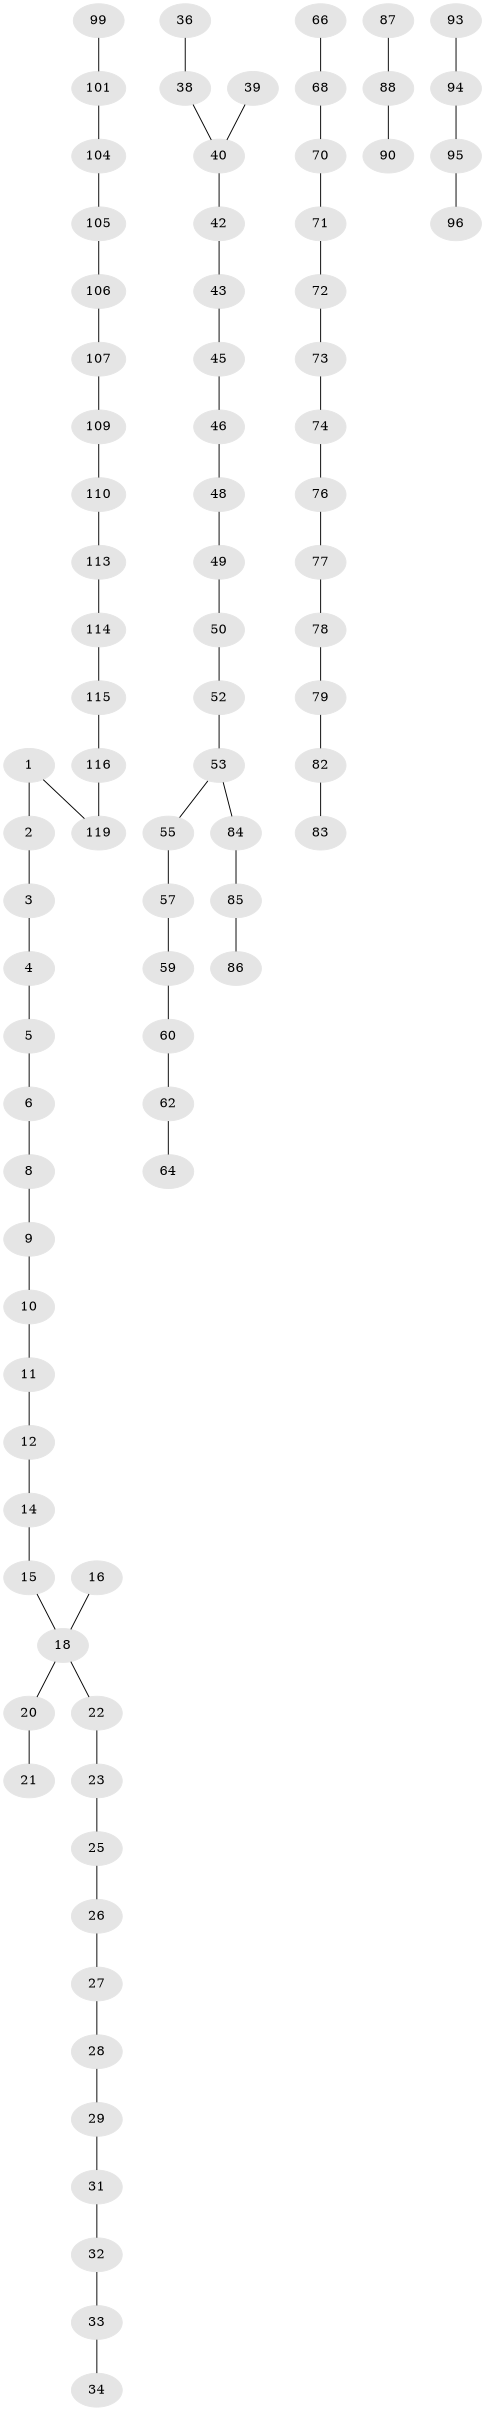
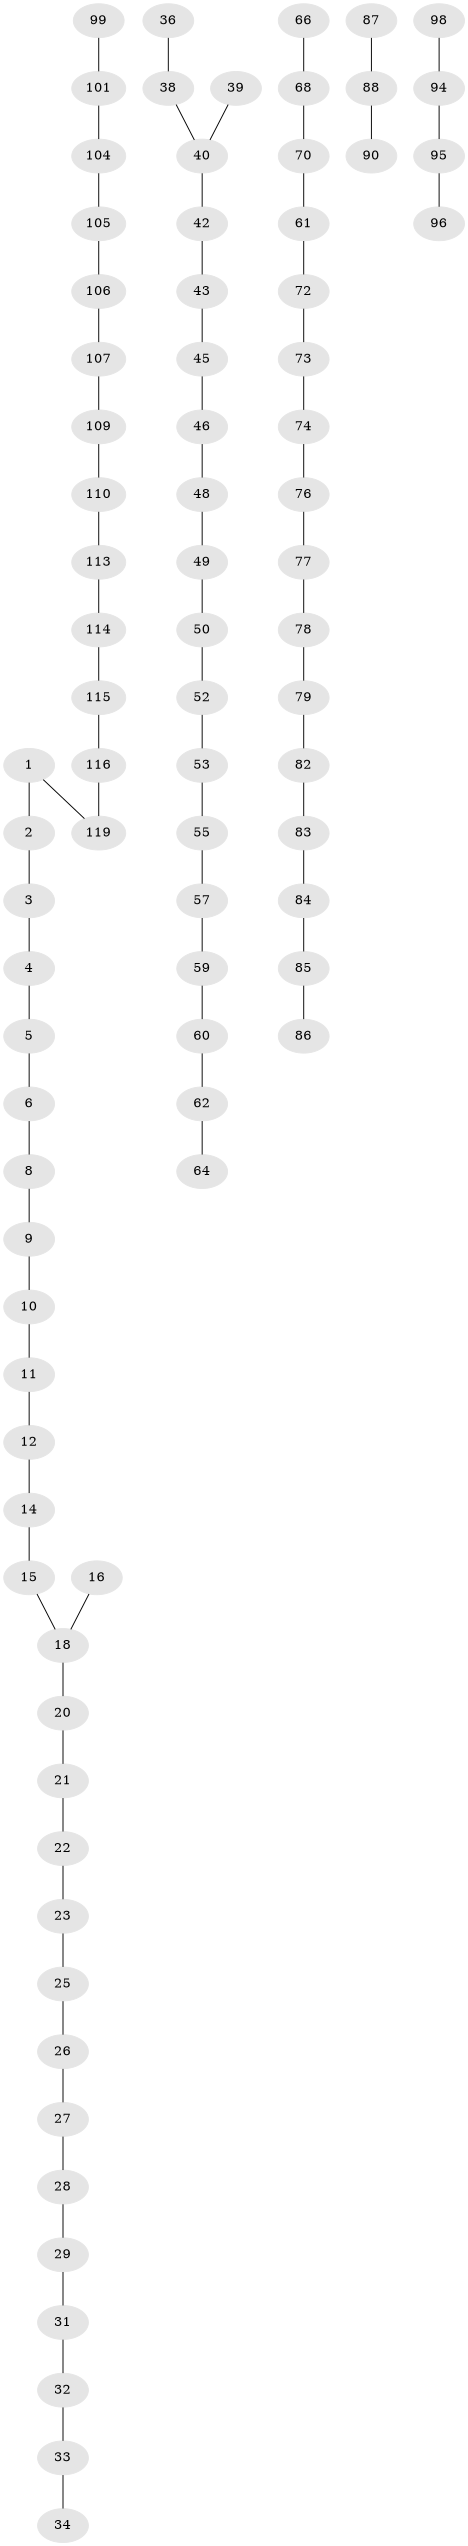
(456, 21) -> (439, 21)
(321, 224) -> (304, 224)
(228, 799) -> (304, 867)
(80, 1679) -> (63, 1815)
